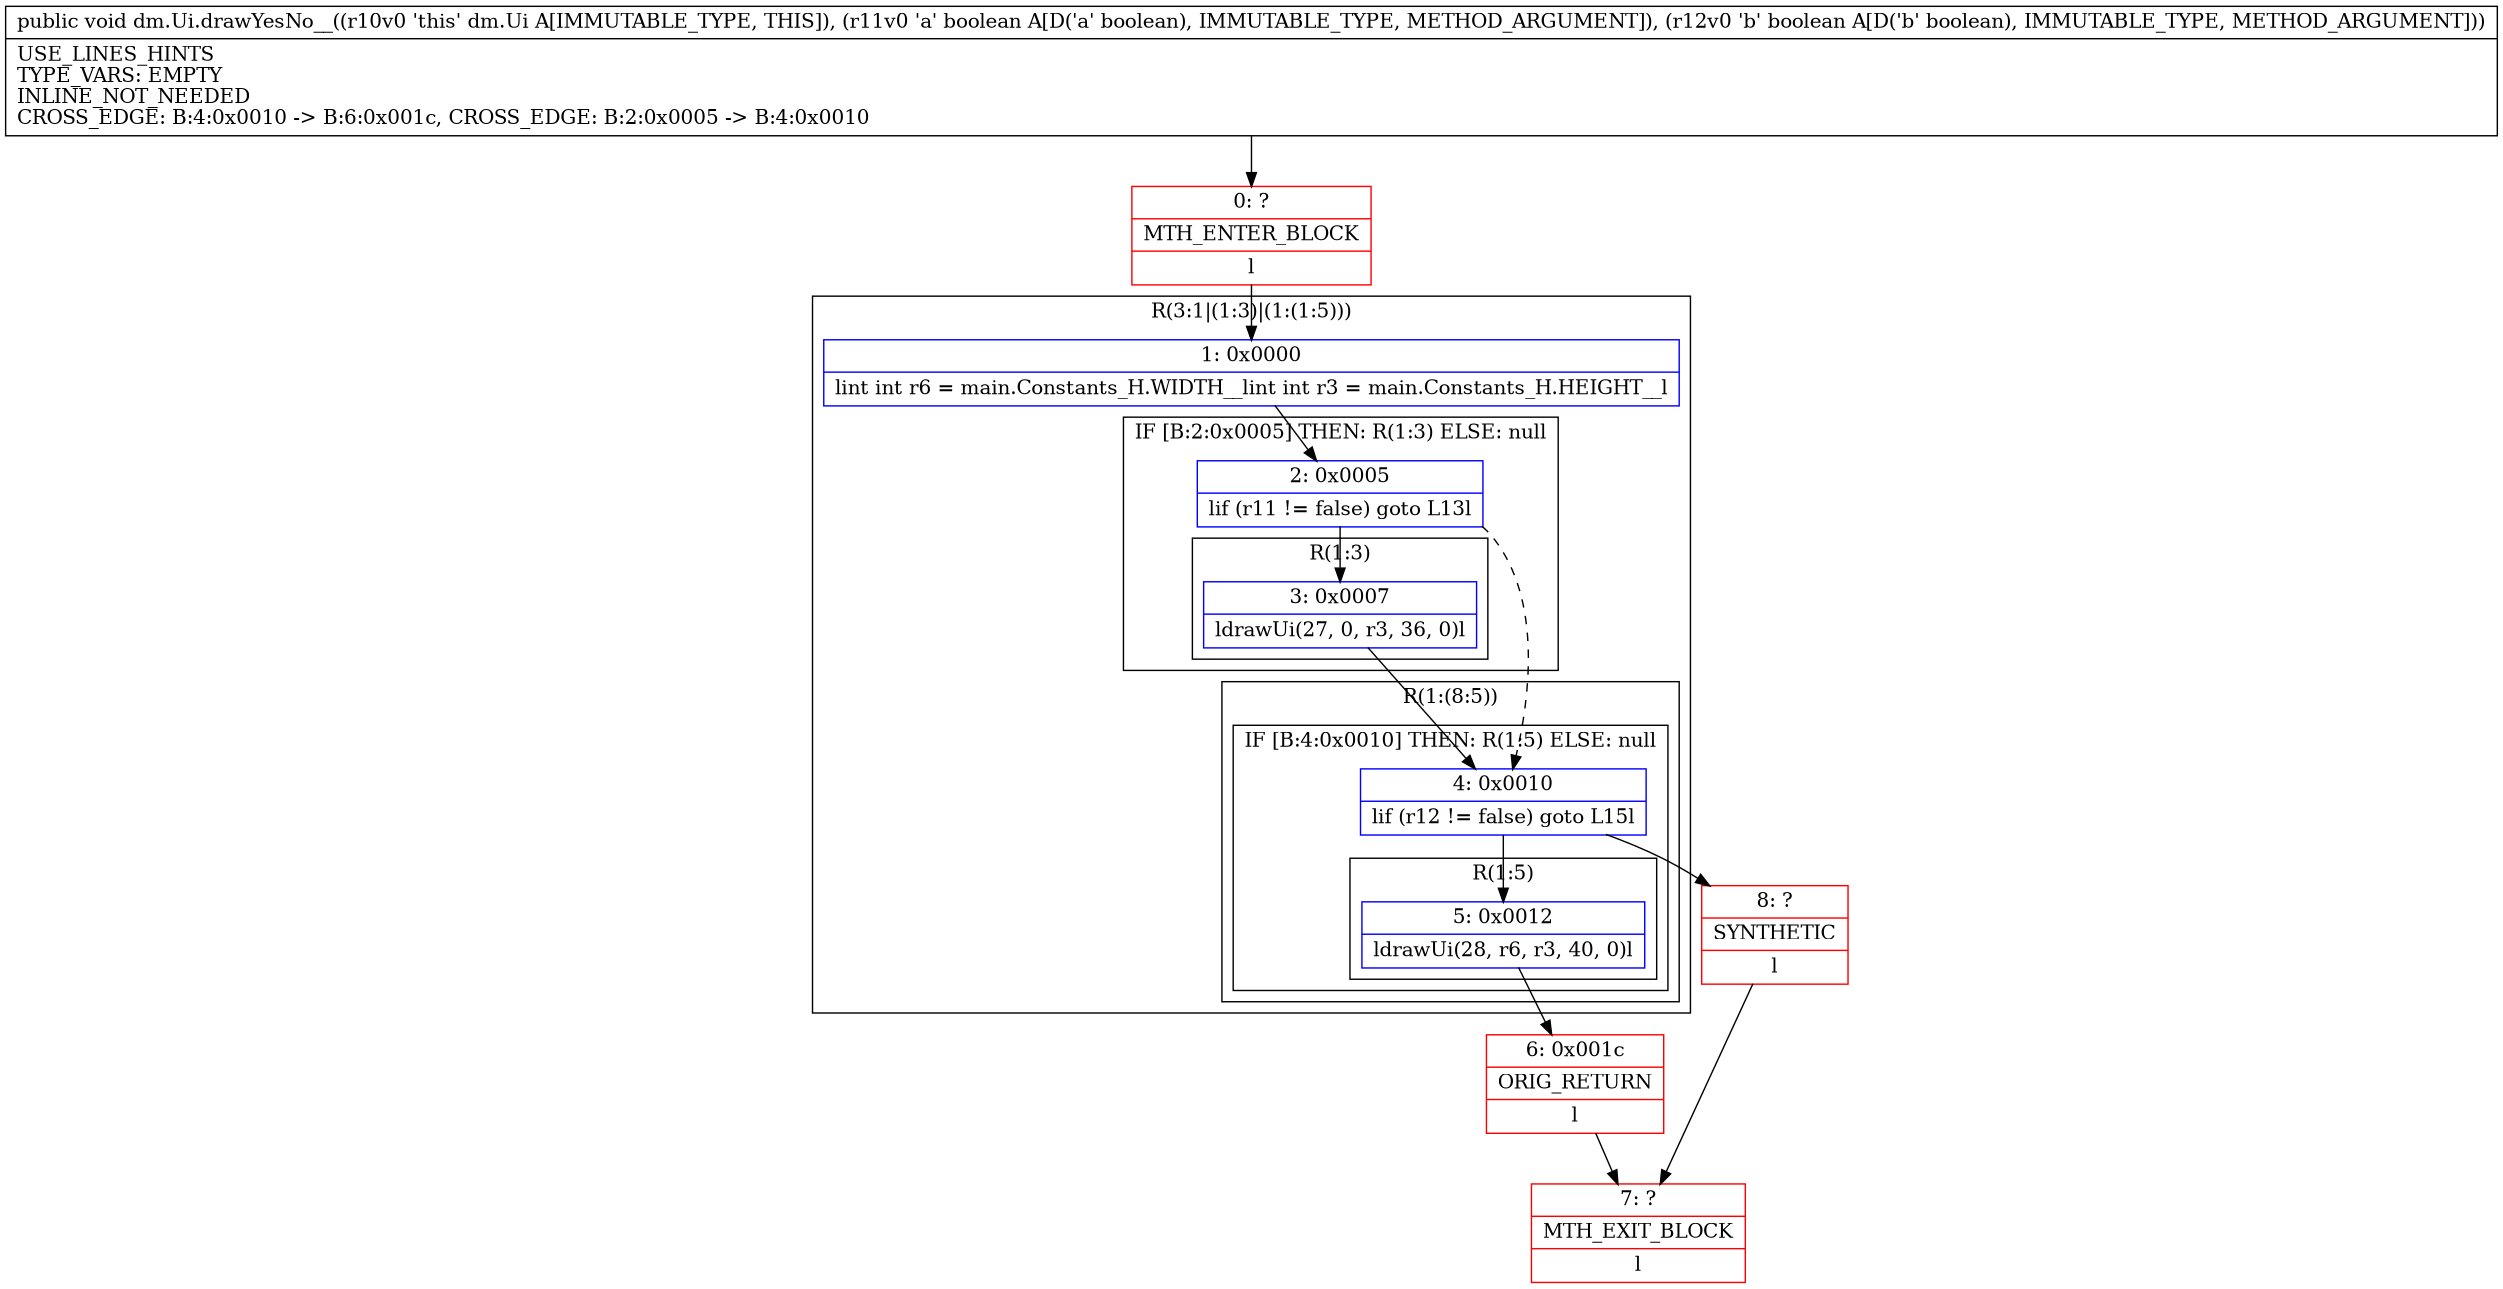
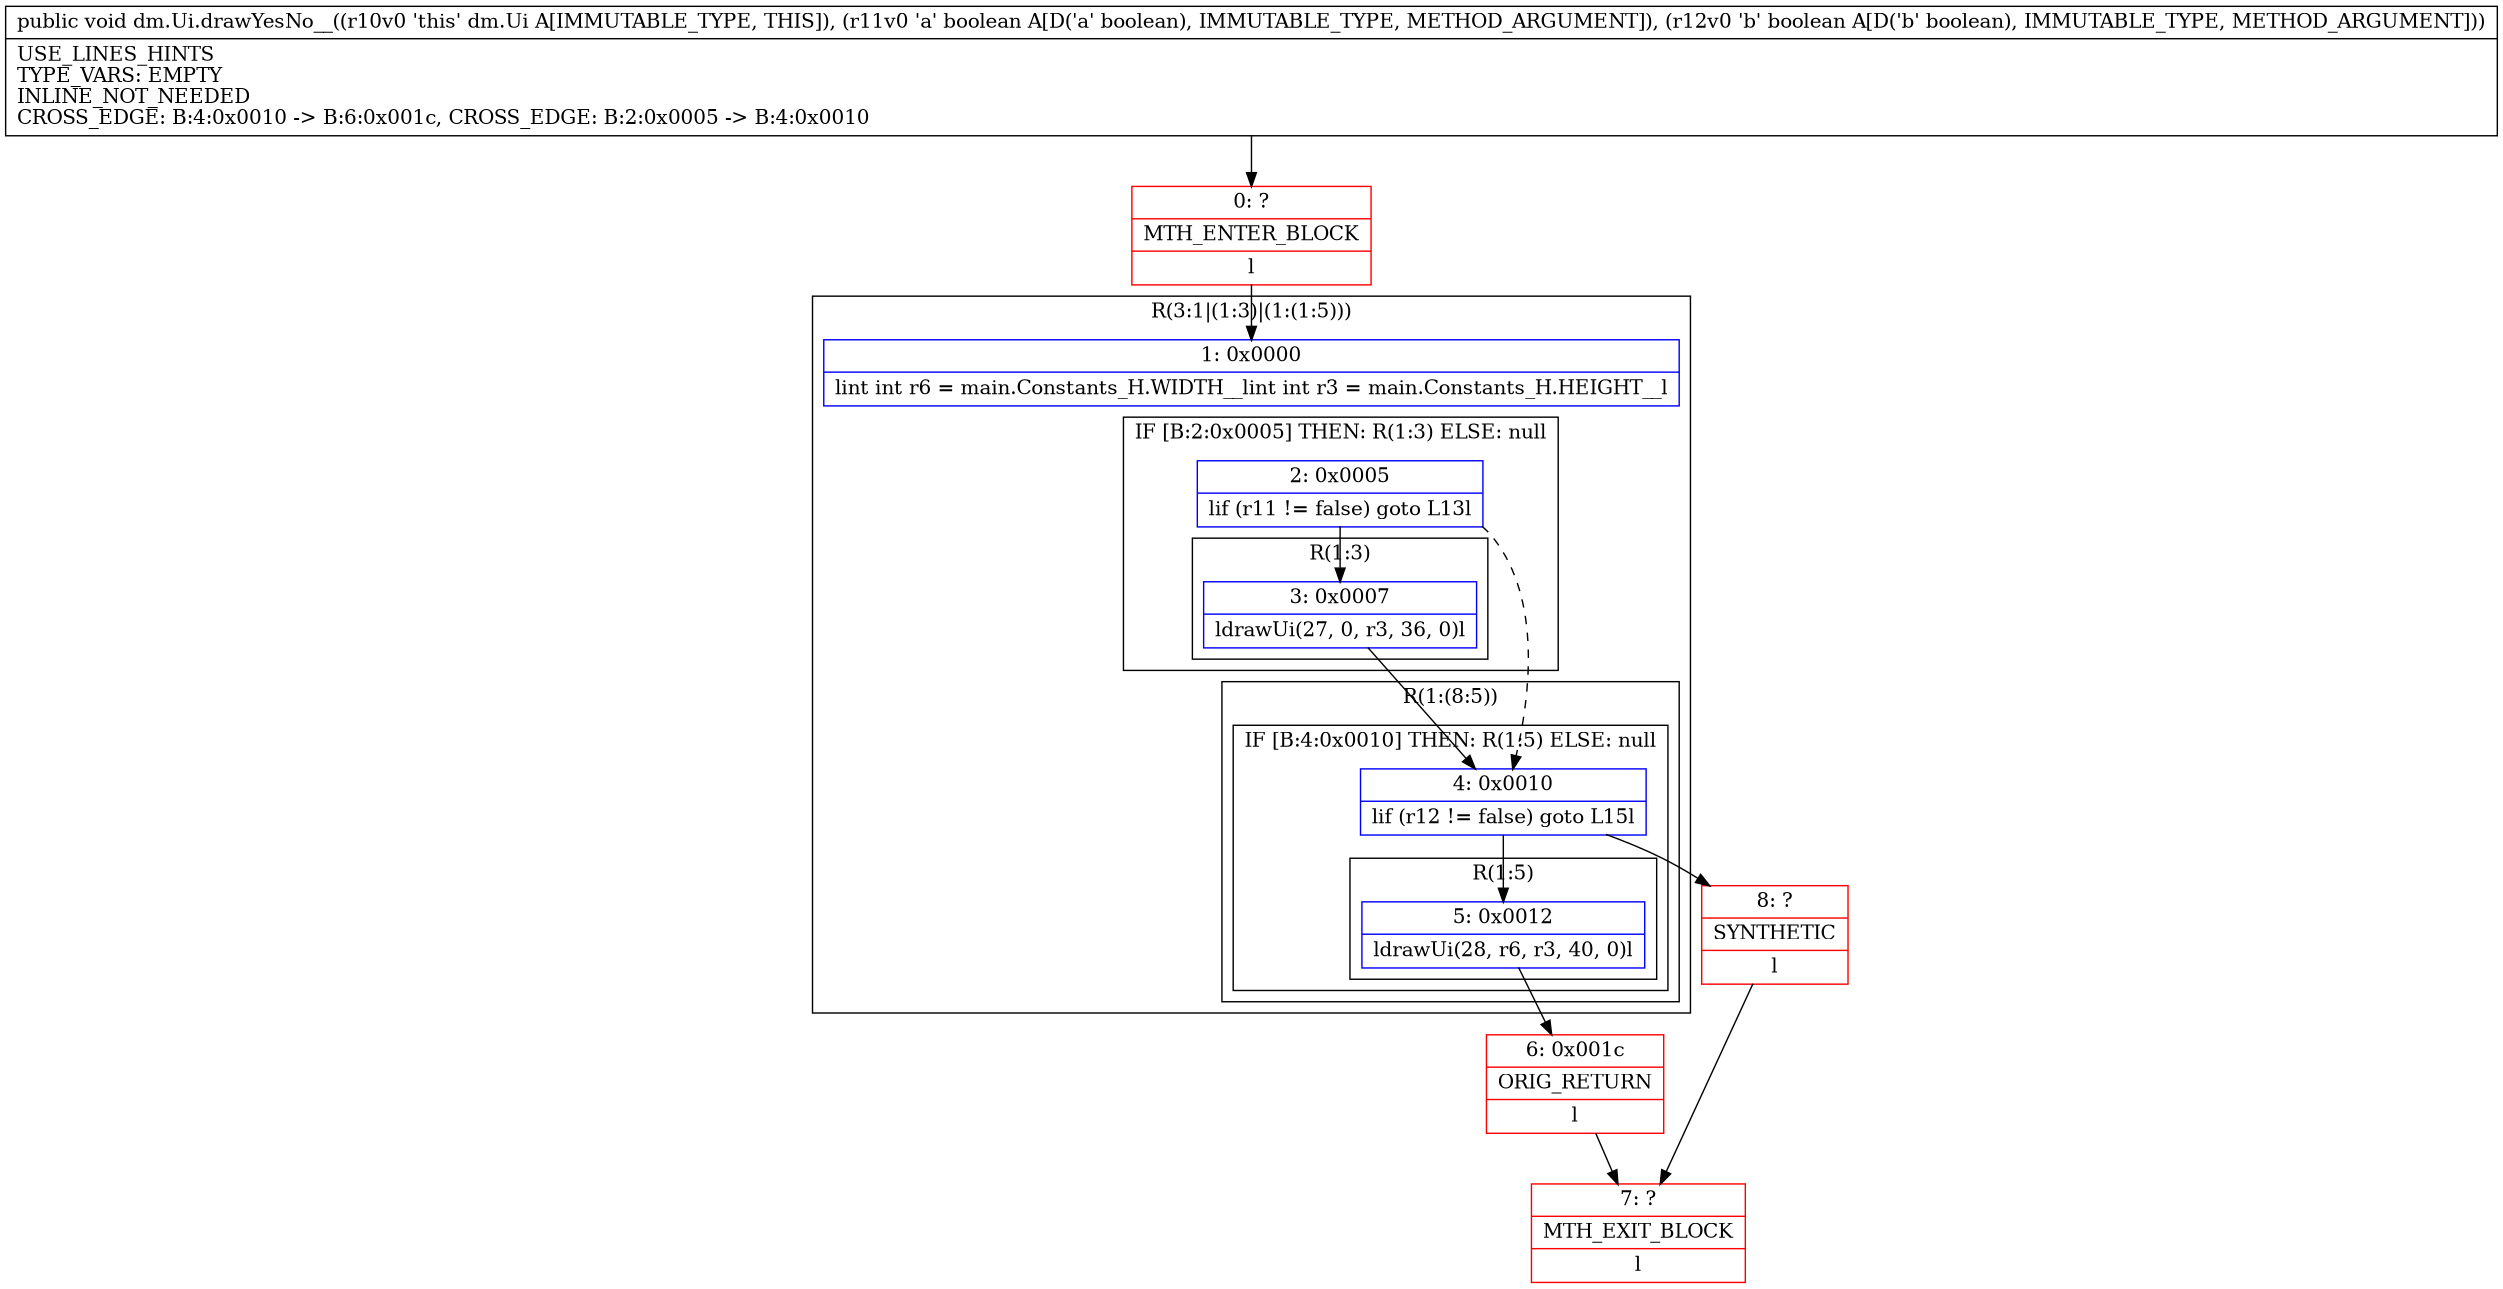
(1291, 428) -> none
